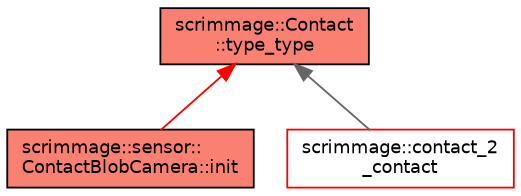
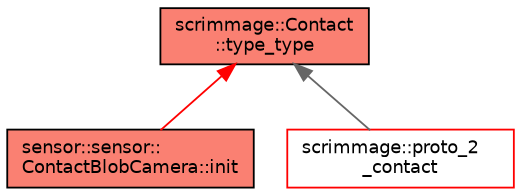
(130, 159) -> (130, 159)
(401, 159) -> (401, 159)
